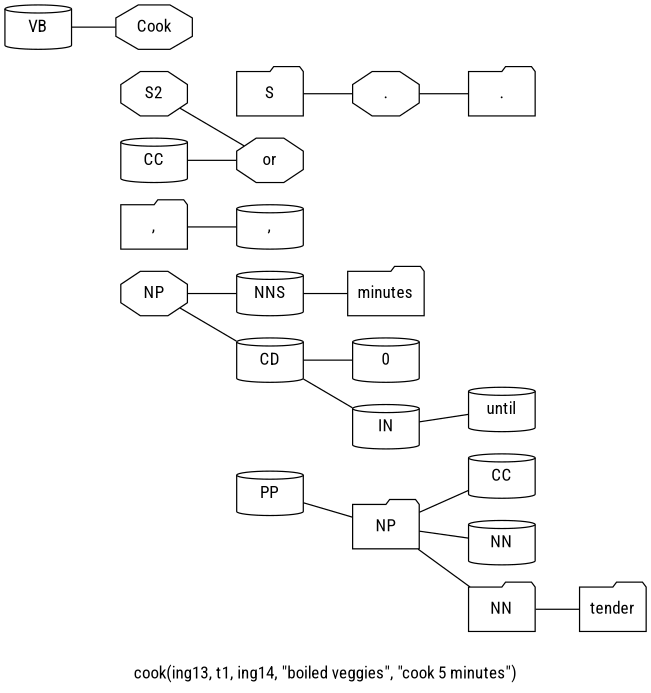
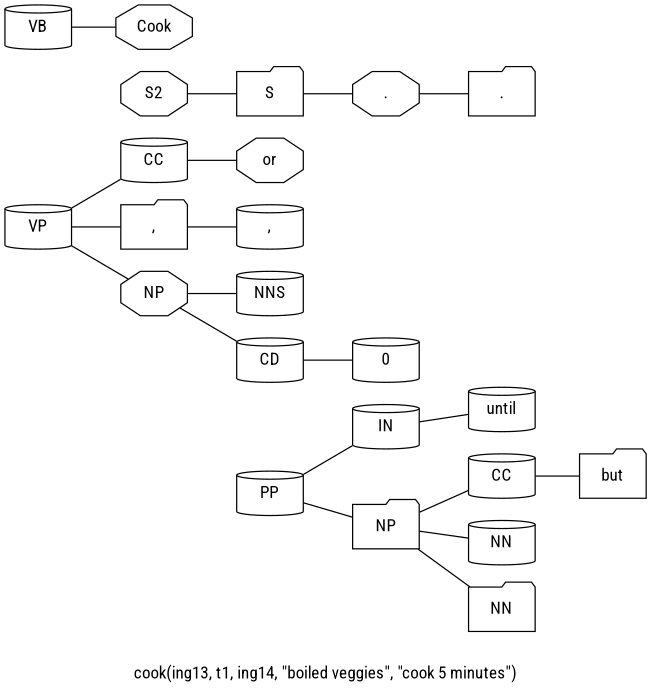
(212, 127) -> (212, 94)
none -> (38, 227)
(386, 294) -> none
(328, 393) -> (328, 460)
none -> (613, 476)
(613, 609) -> none
